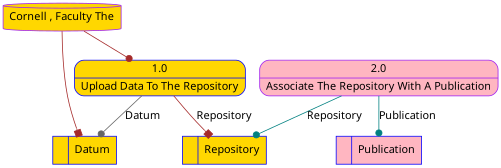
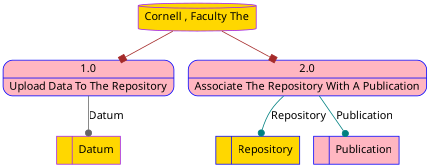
(105, 44) -> (150, 44)
(160, 78) -> (89, 78)
(379, 78) -> (307, 78)
(65, 81) -> (245, 44)
(189, 114) -> none
(85, 150) -> (89, 150)
